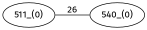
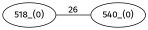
(29, 15) -> (29, 15)
